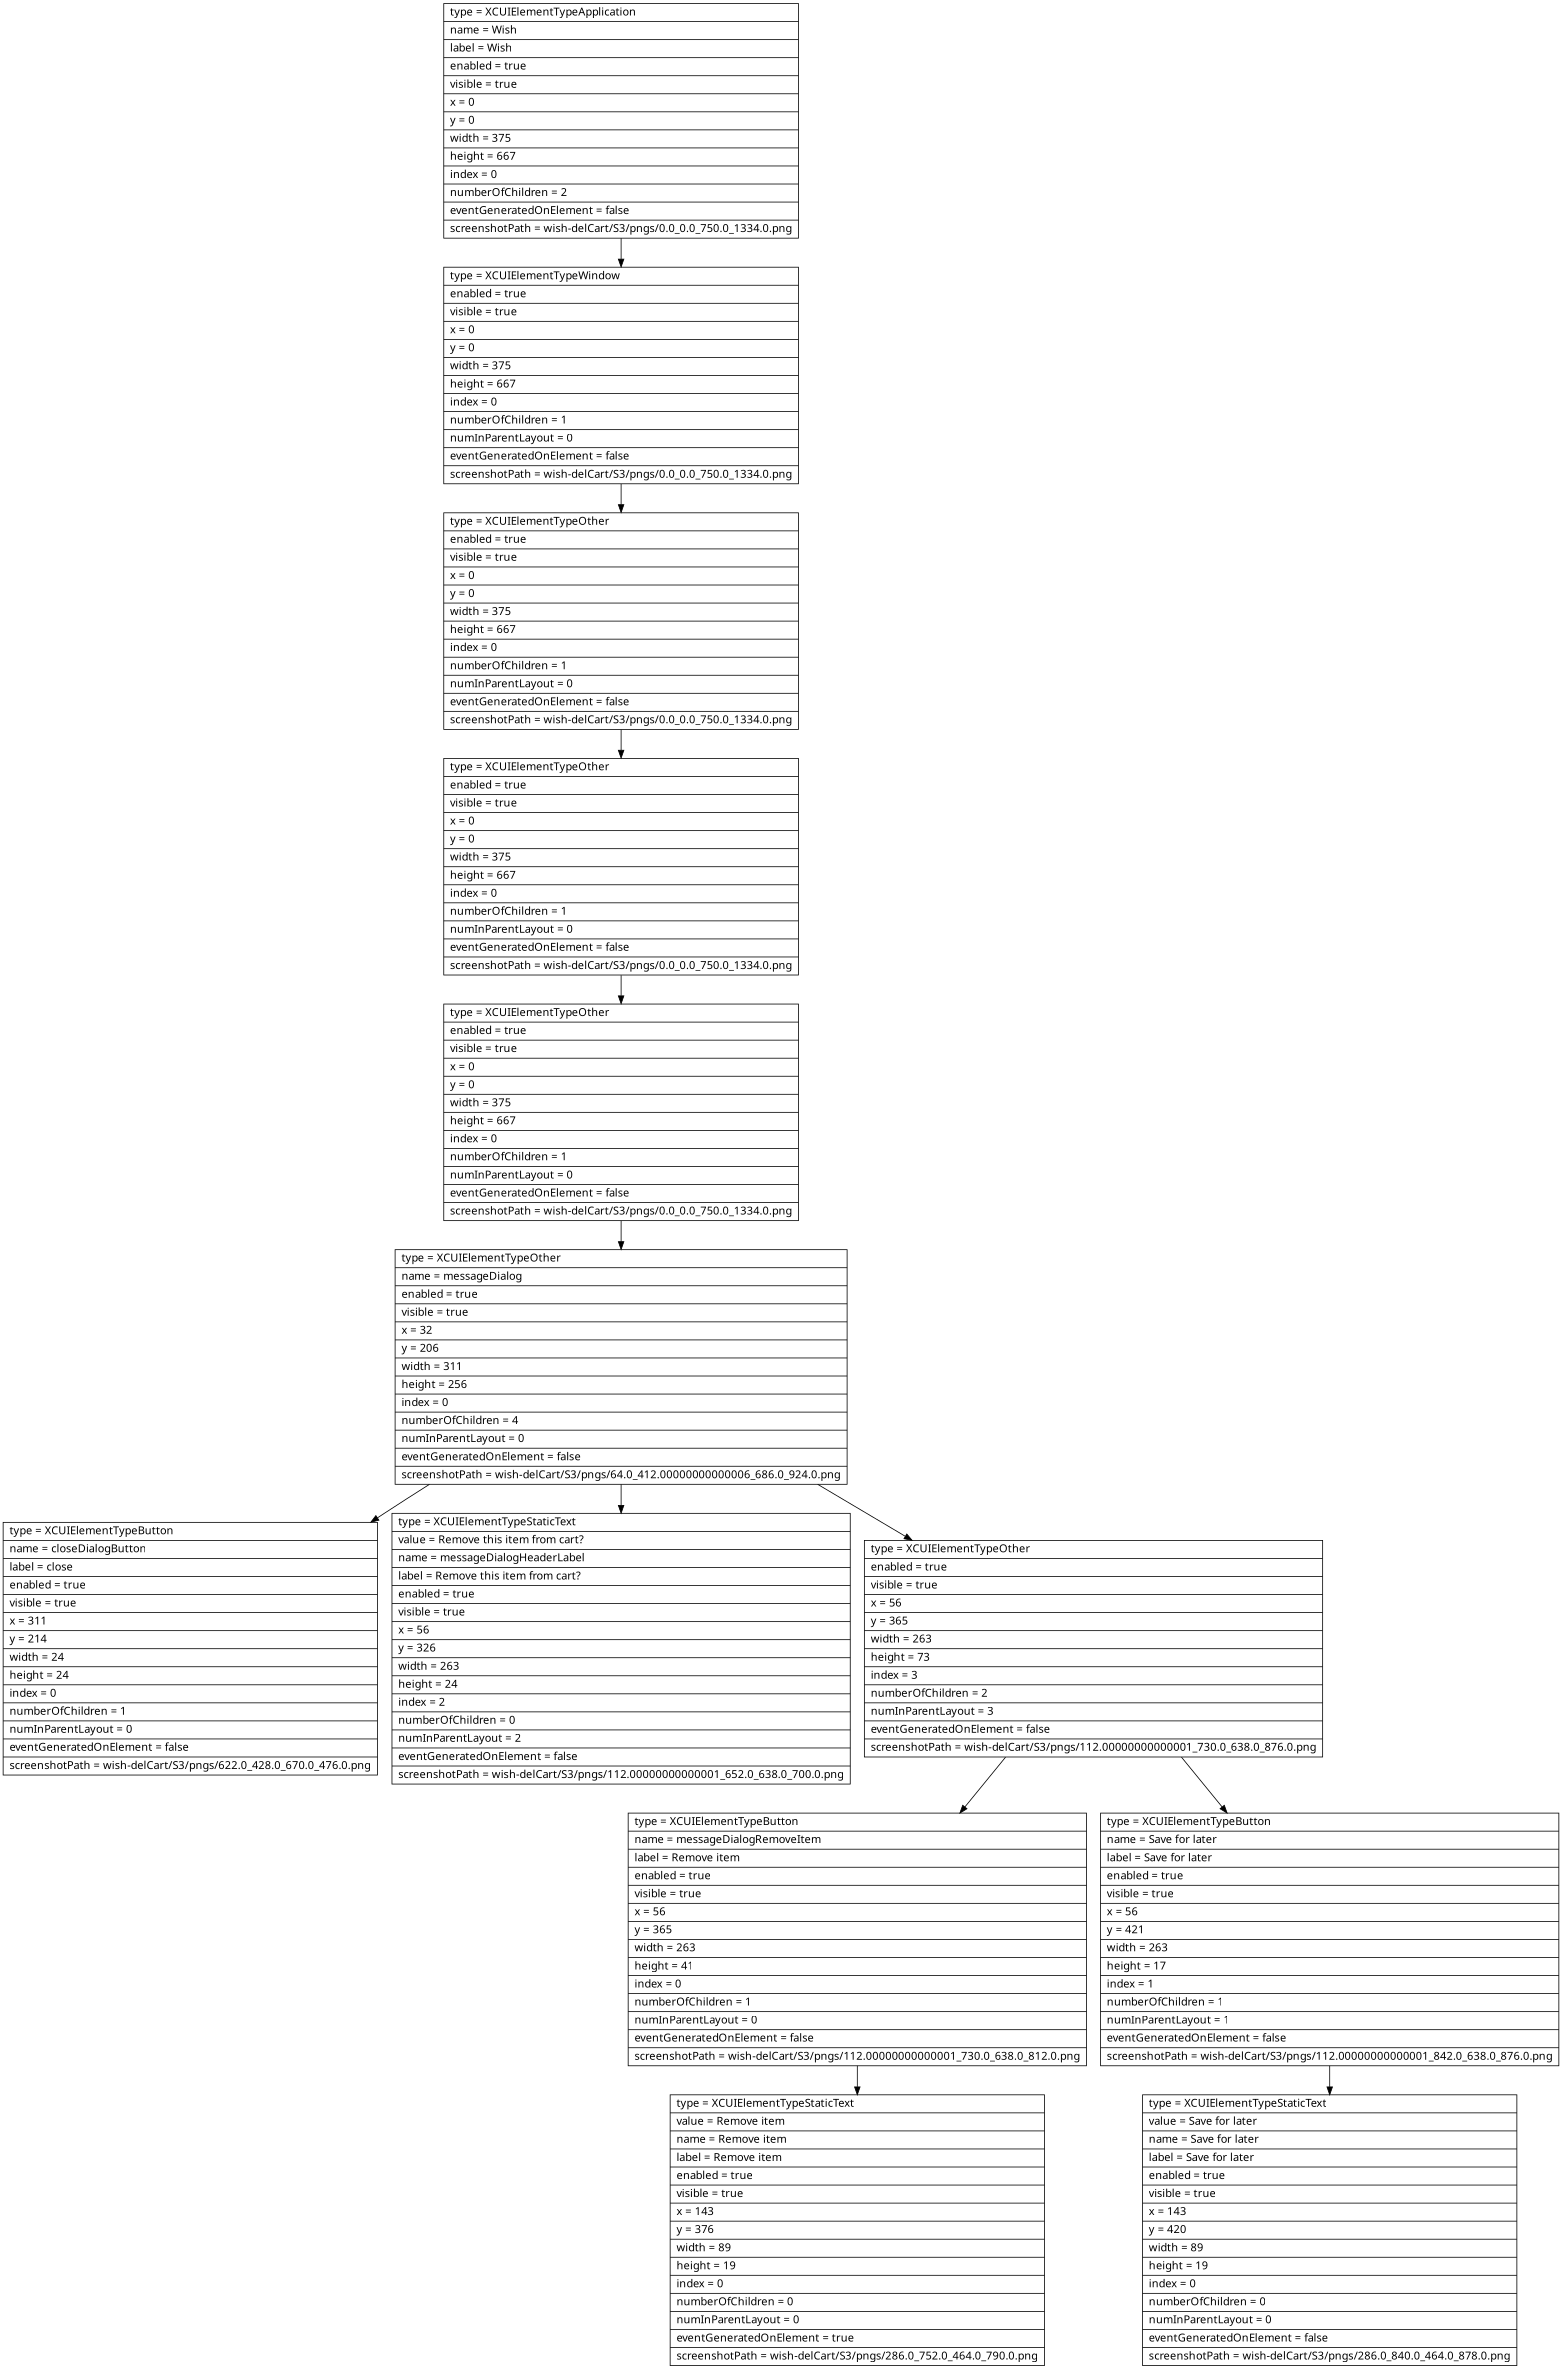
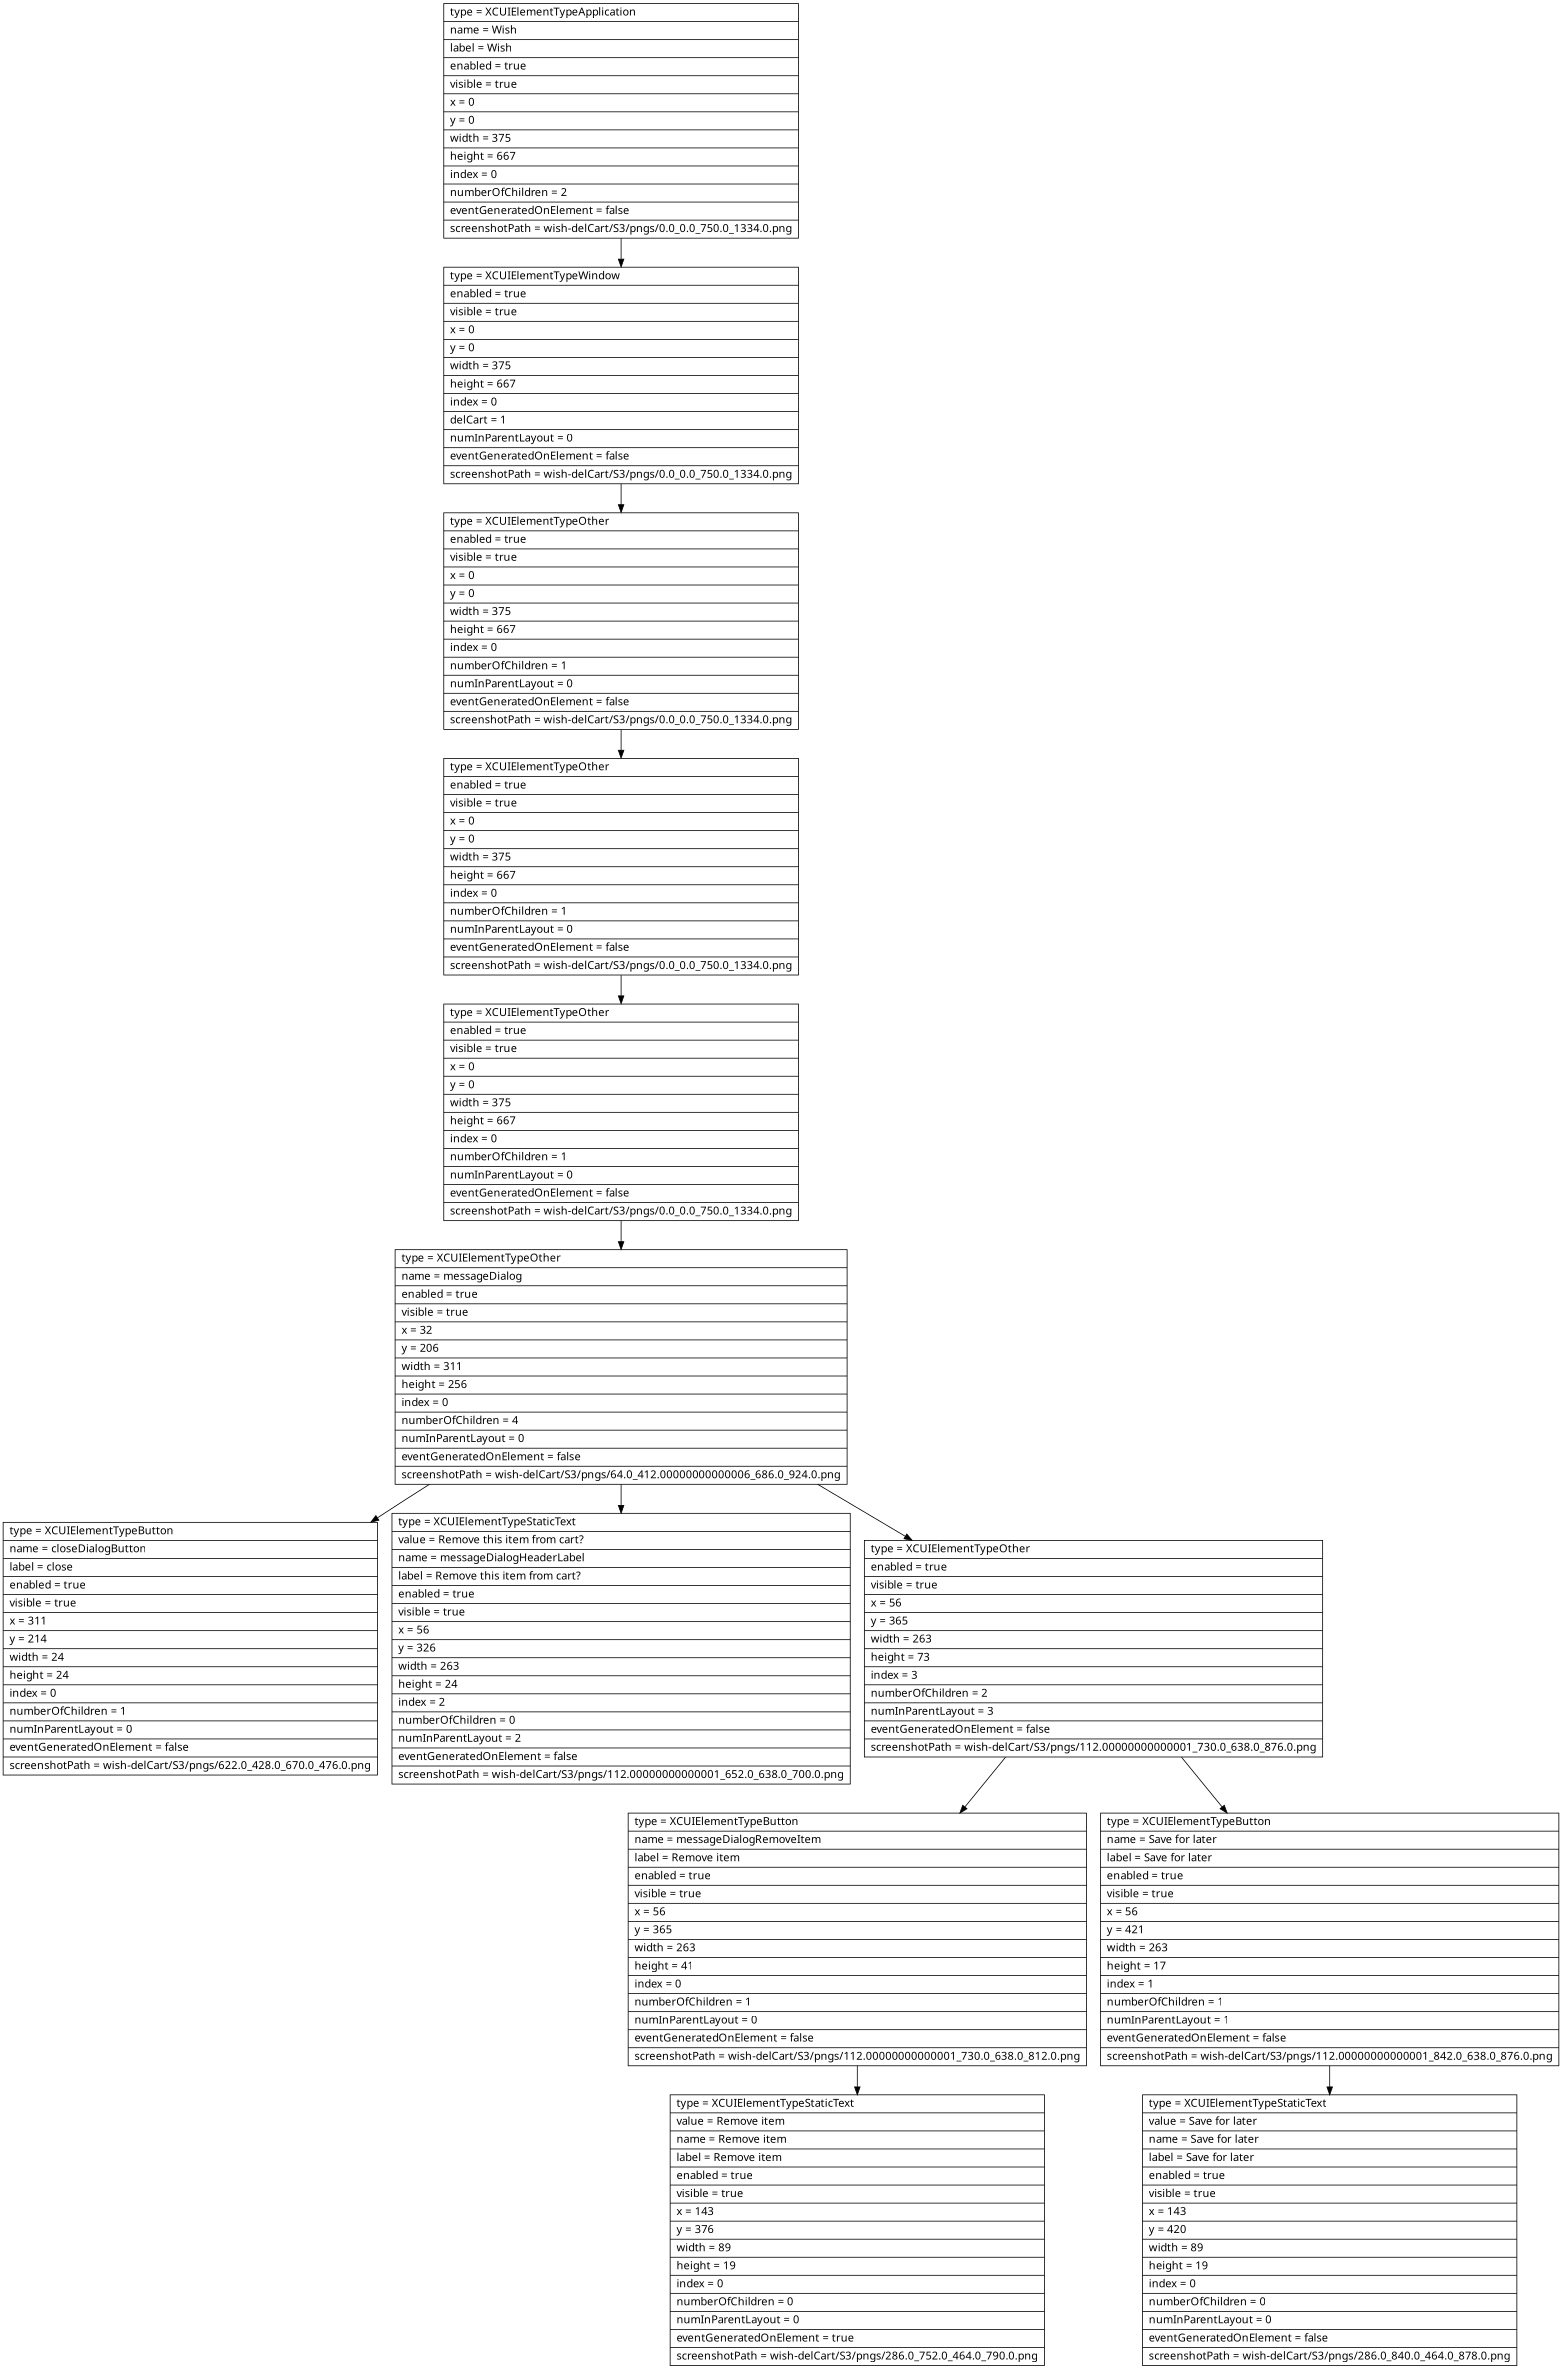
(509, 420) -> (479, 420)
